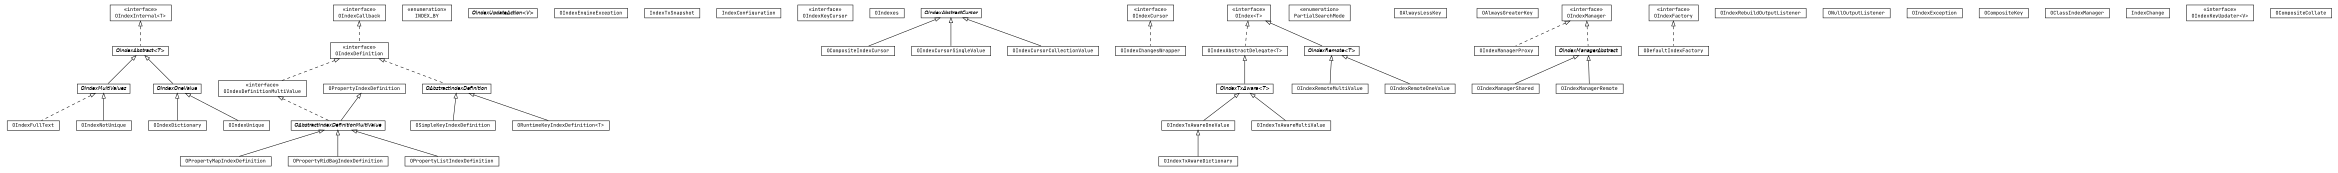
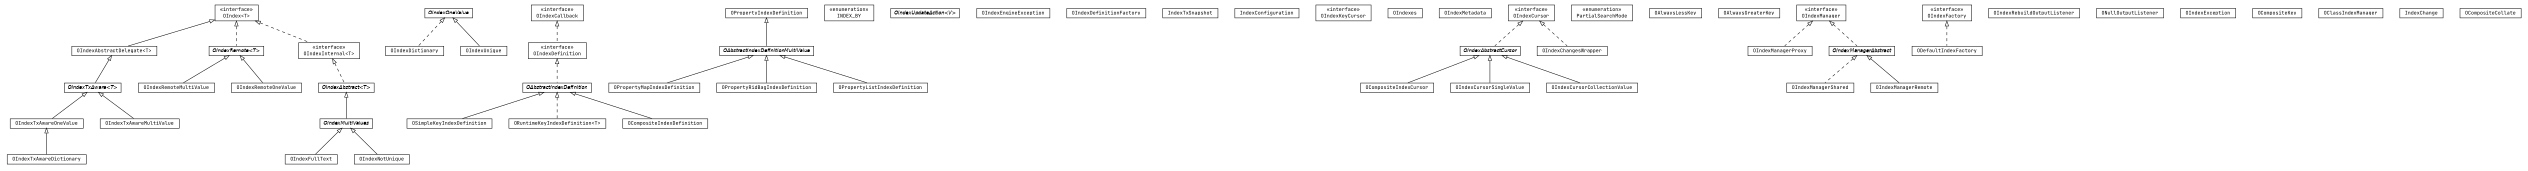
none -> (1106, 13)
none -> (1465, 13)
(2220, 13) -> none
none -> (285, 33)
(1296, 34) -> (236, 36)
none -> (1507, 35)
(1246, 36) -> (169, 34)
(161, 71) -> none
(1544, 71) -> (1839, 71)
(262, 89) -> none
(66, 108) -> (327, 143)
(511, 108) -> (557, 108)
(177, 109) -> (430, 34)
none -> (665, 123)
